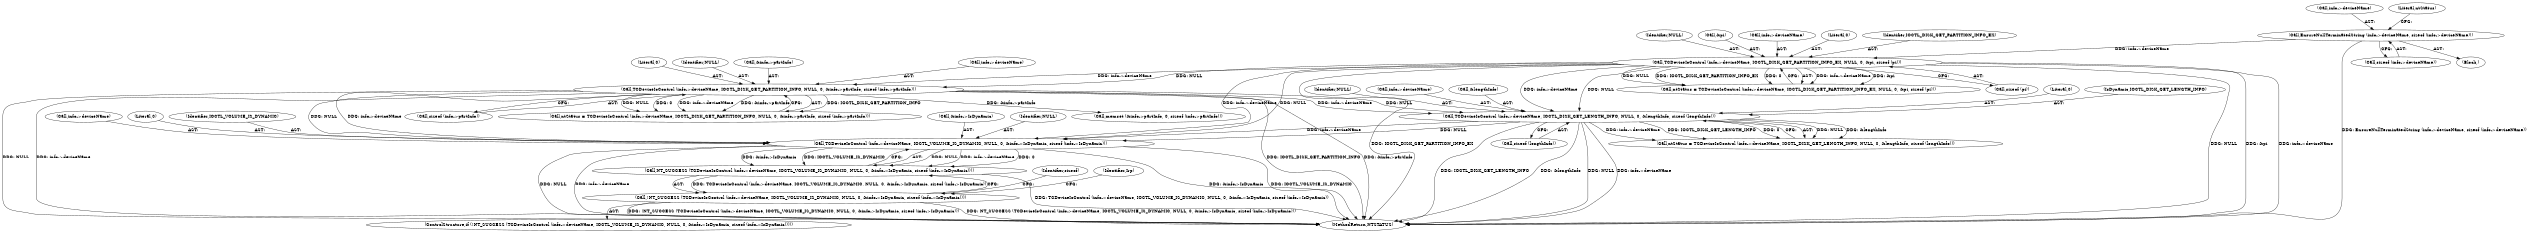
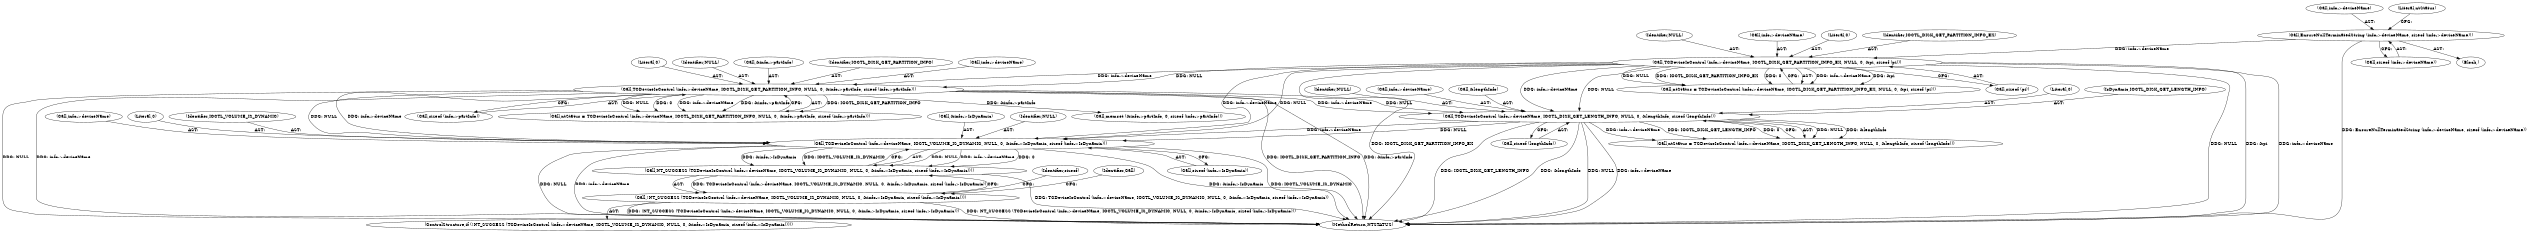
(1715, 35) -> none
none -> (881, 63)
(1119, 171) -> (1119, 171)
none -> (1215, 171)
